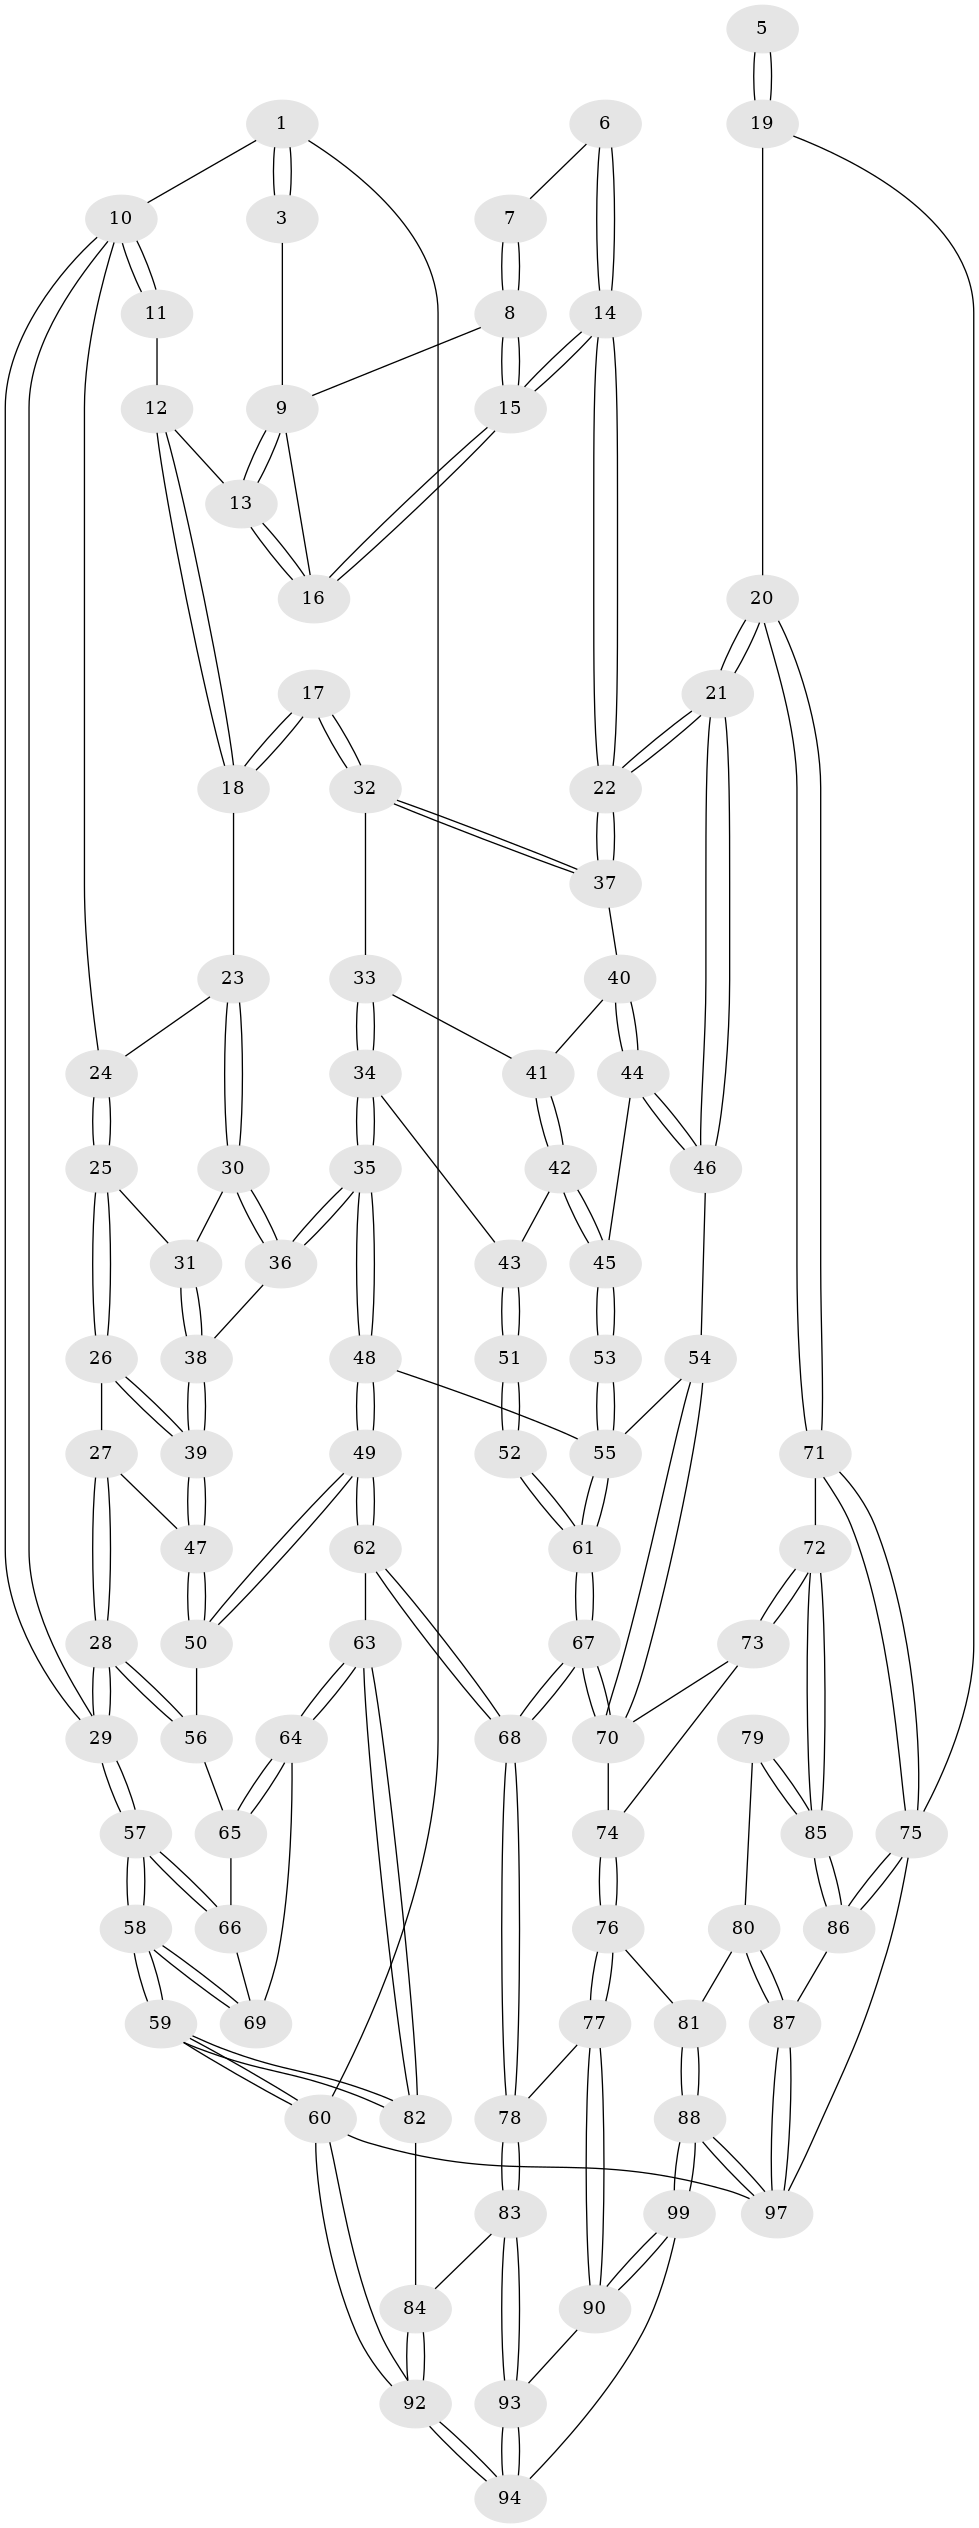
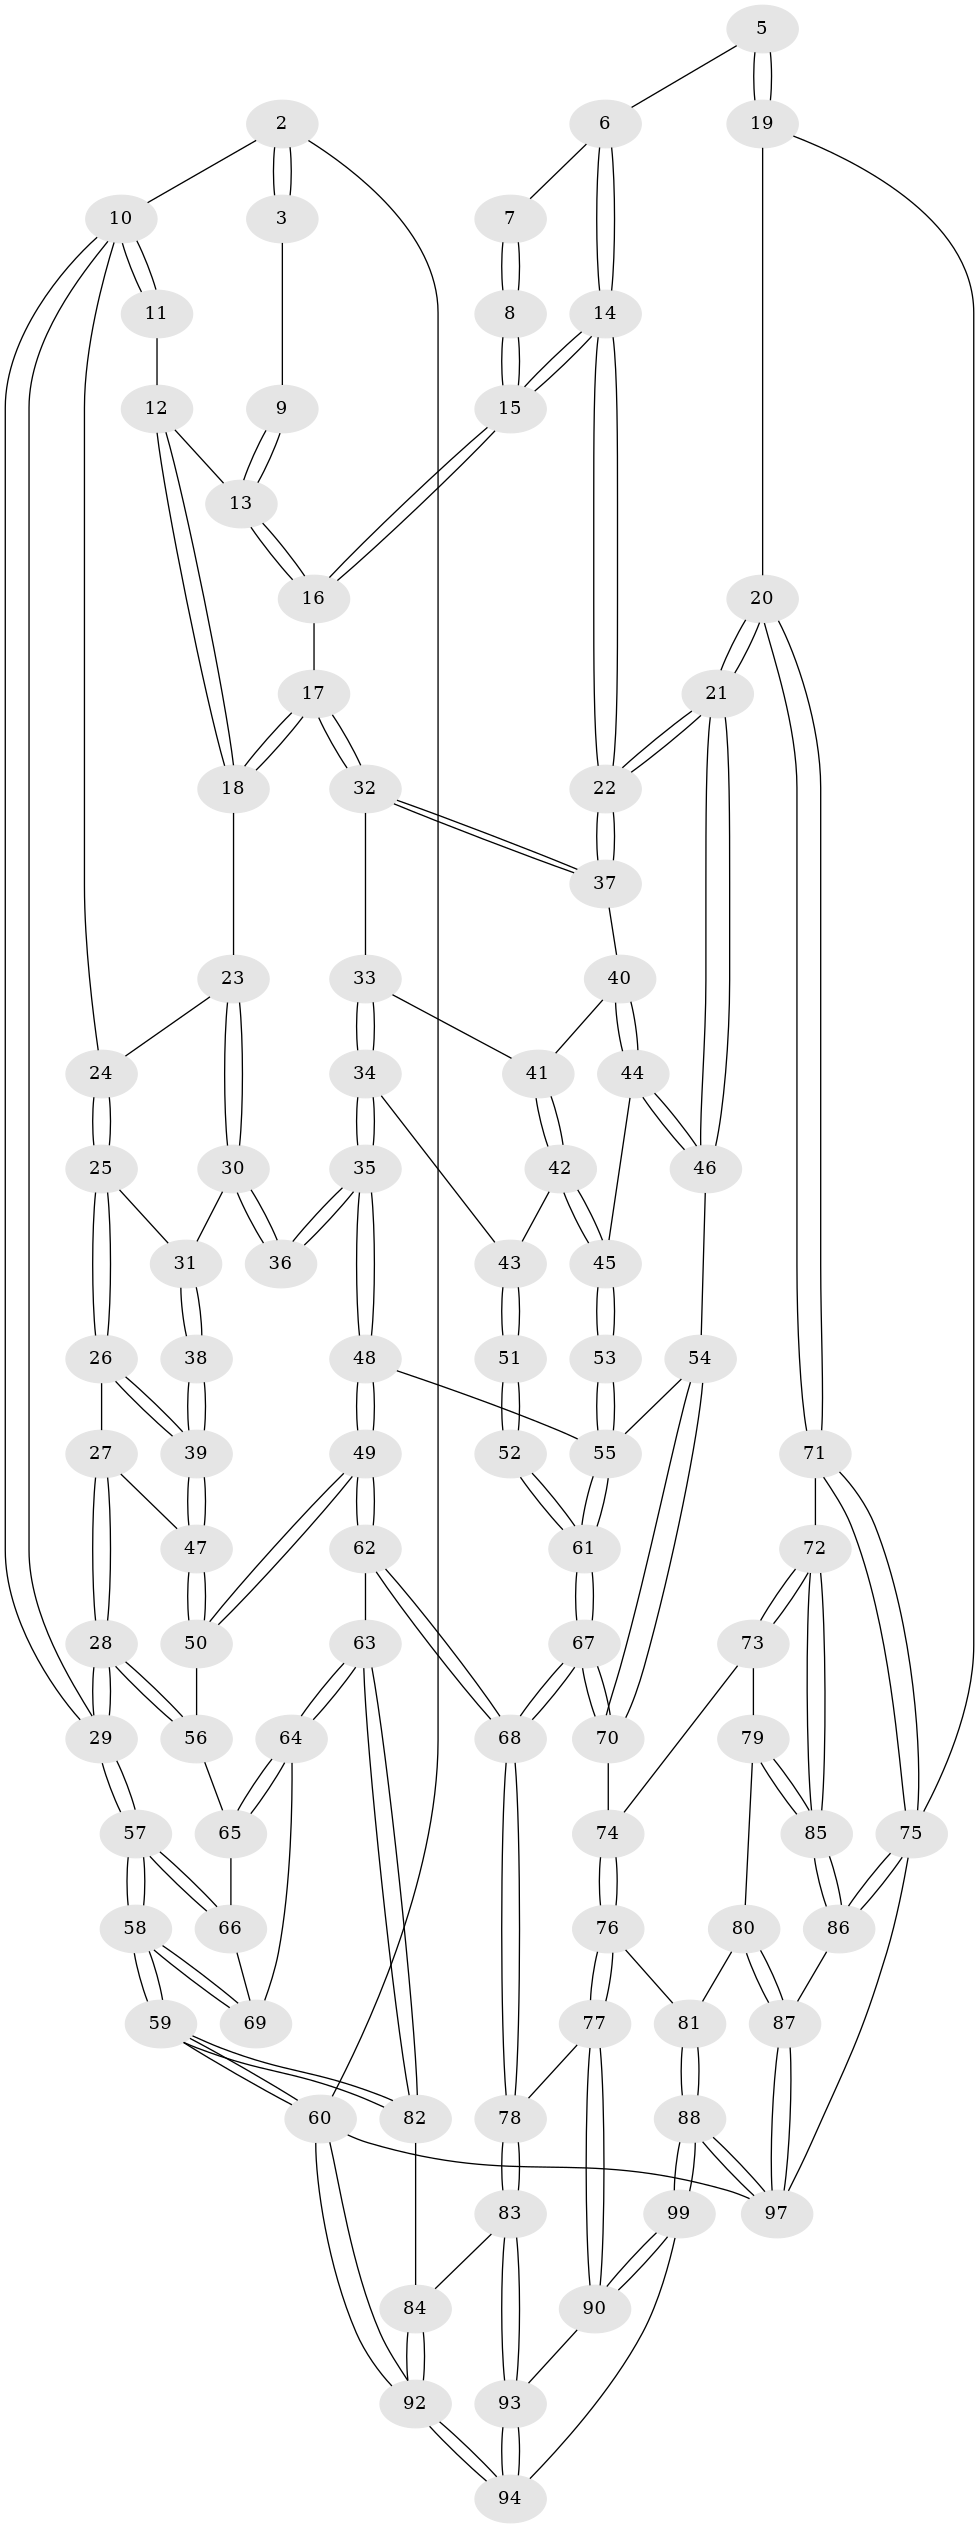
none -> (684, 76)
(282, 124) -> (282, 124)
(396, 362) -> none
(298, 504) -> (314, 647)
(239, 1312) -> none
(681, 1692) -> (753, 1692)
